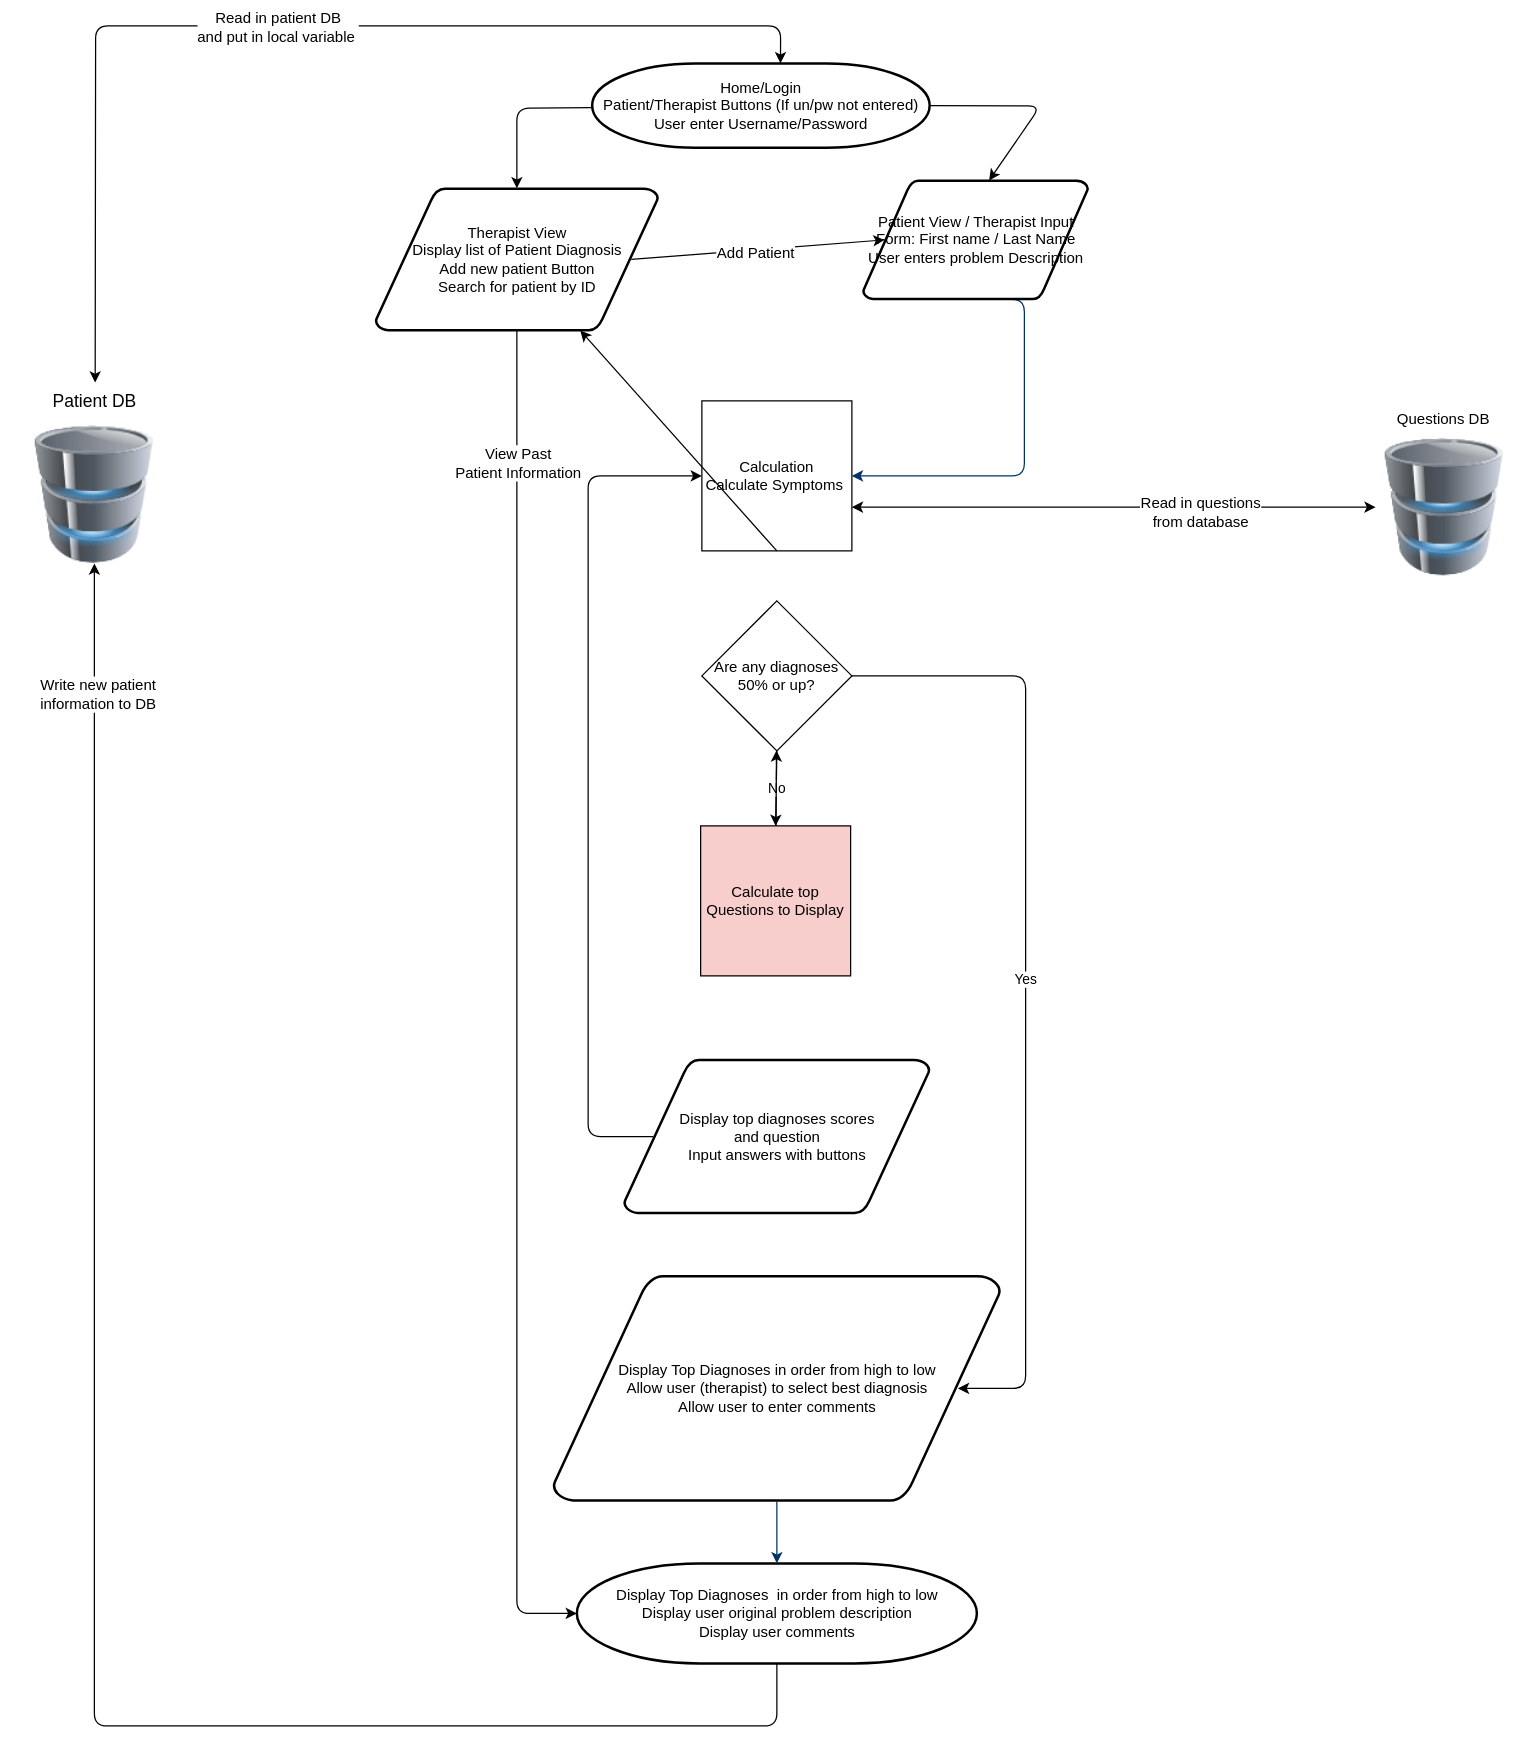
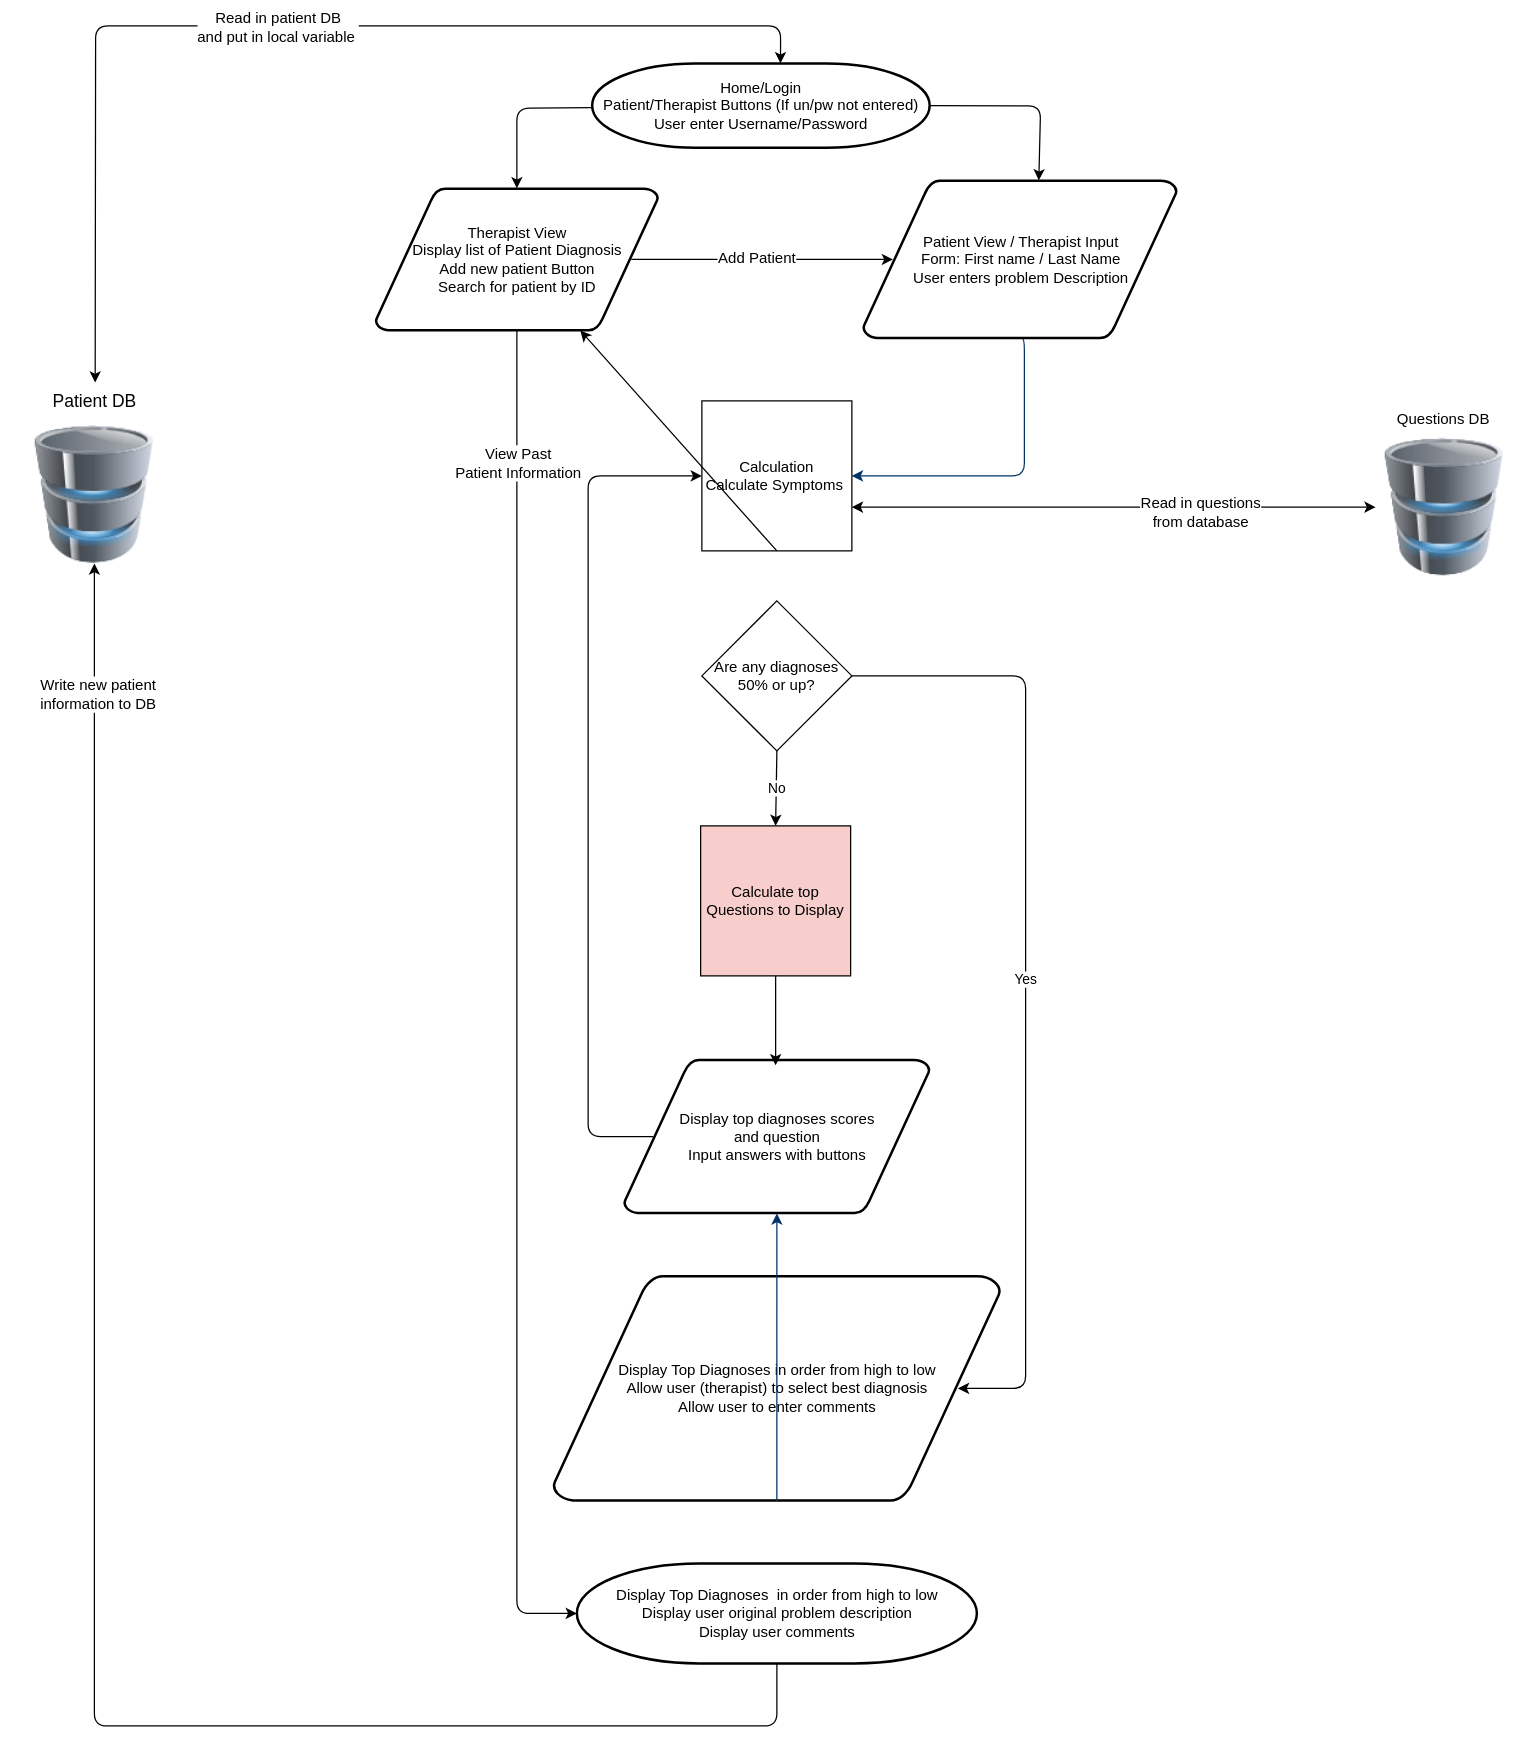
(976, 240) -> (1020, 259)
(776, 822) -> (776, 1016)
(777, 1527) -> (777, 1362)
